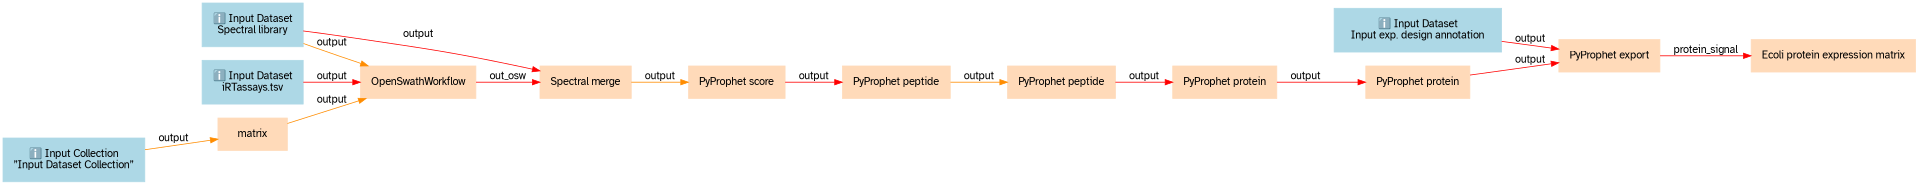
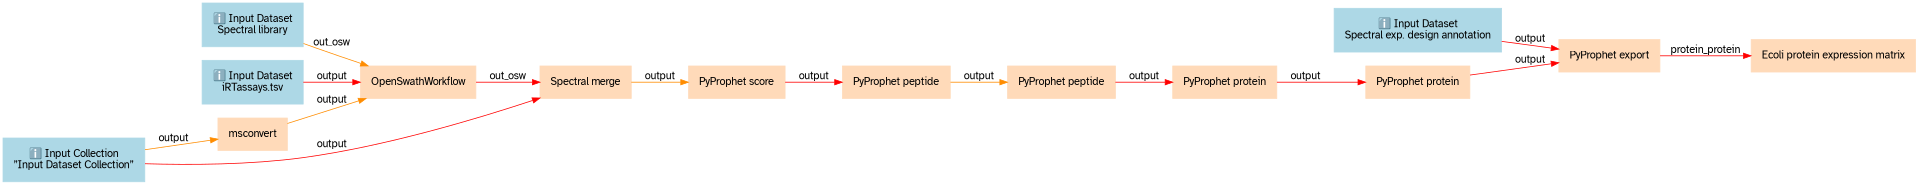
(1418, 30) -> (1418, 30)
(332, 43) -> (332, 43)
(418, 48) -> (342, 151)
(1706, 50) -> (1706, 50)
(253, 134) -> (253, 134)
